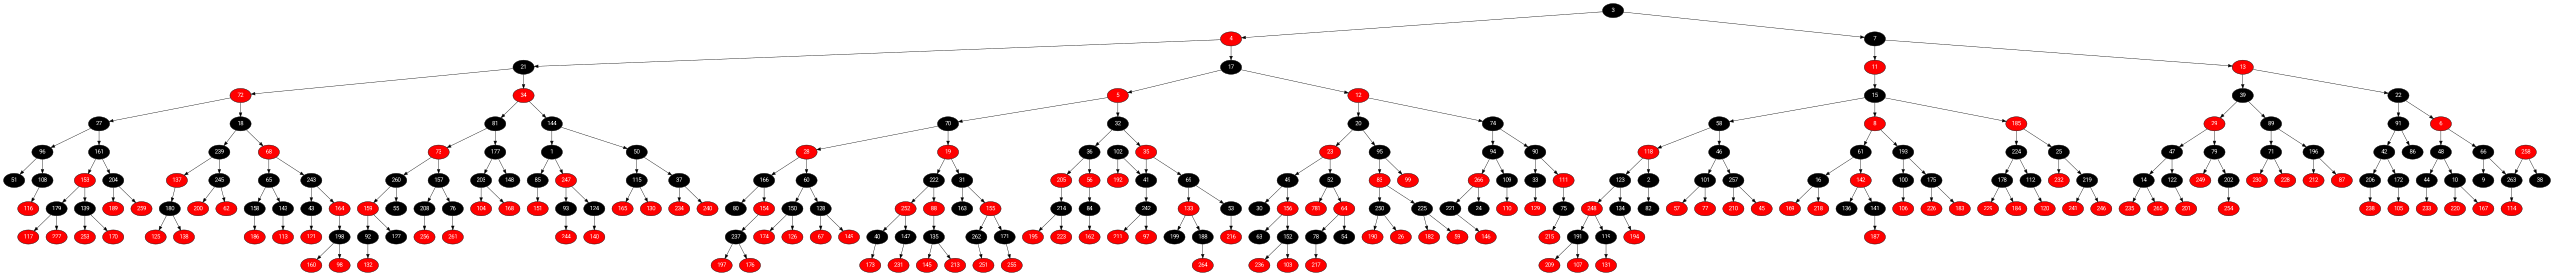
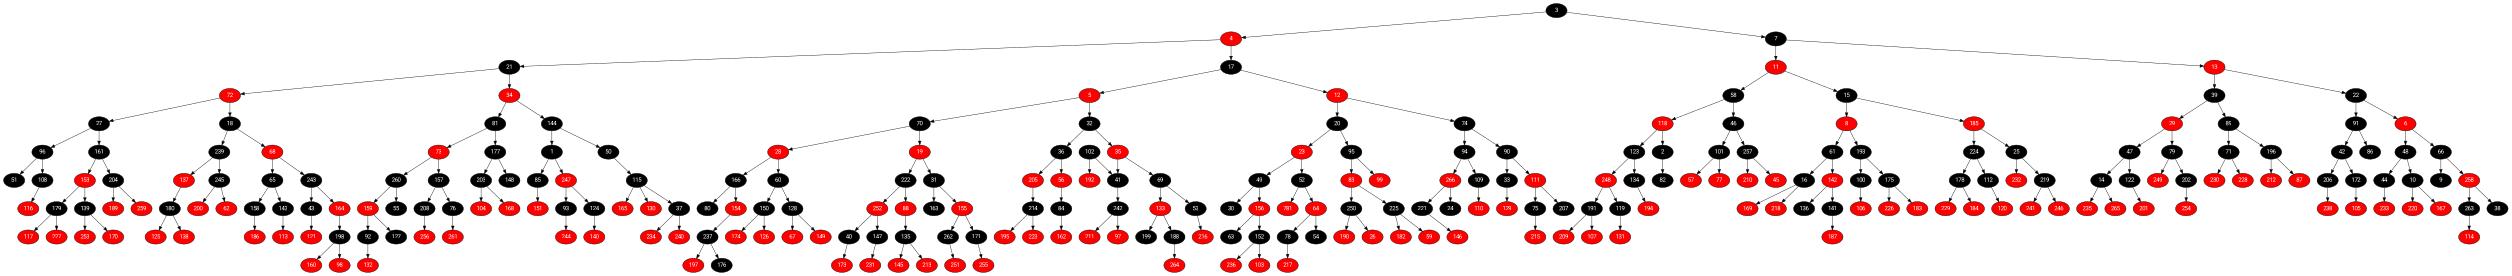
(1799, 109) -> (1756, 80)
(656, 165) -> (656, 194)
(2496, 165) -> (2454, 165)
none -> (1564, 209)
(750, 265) -> (722, 265)
